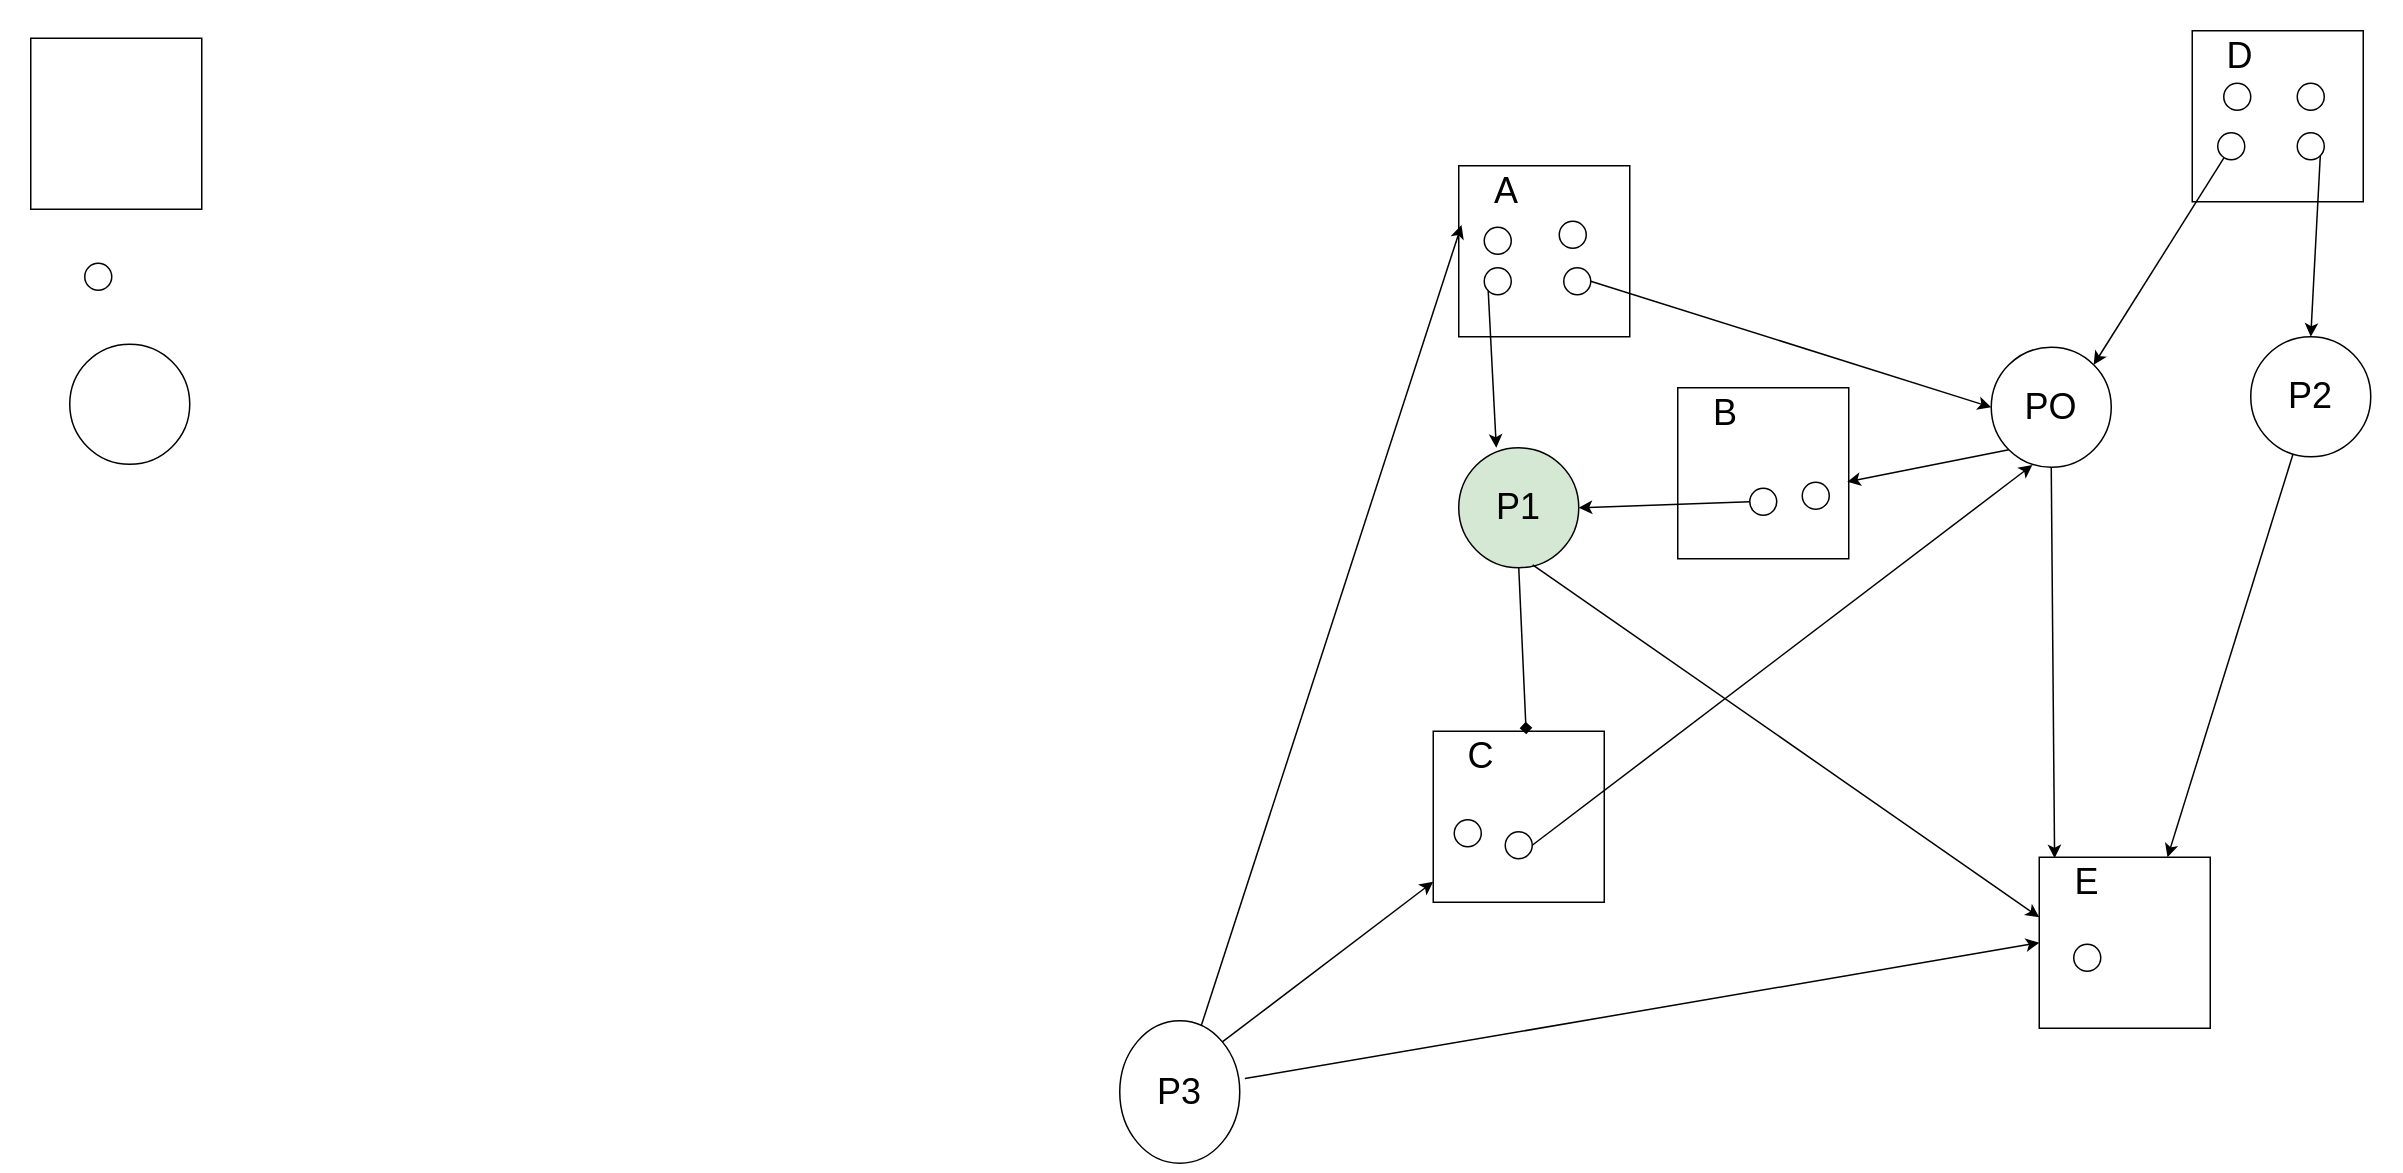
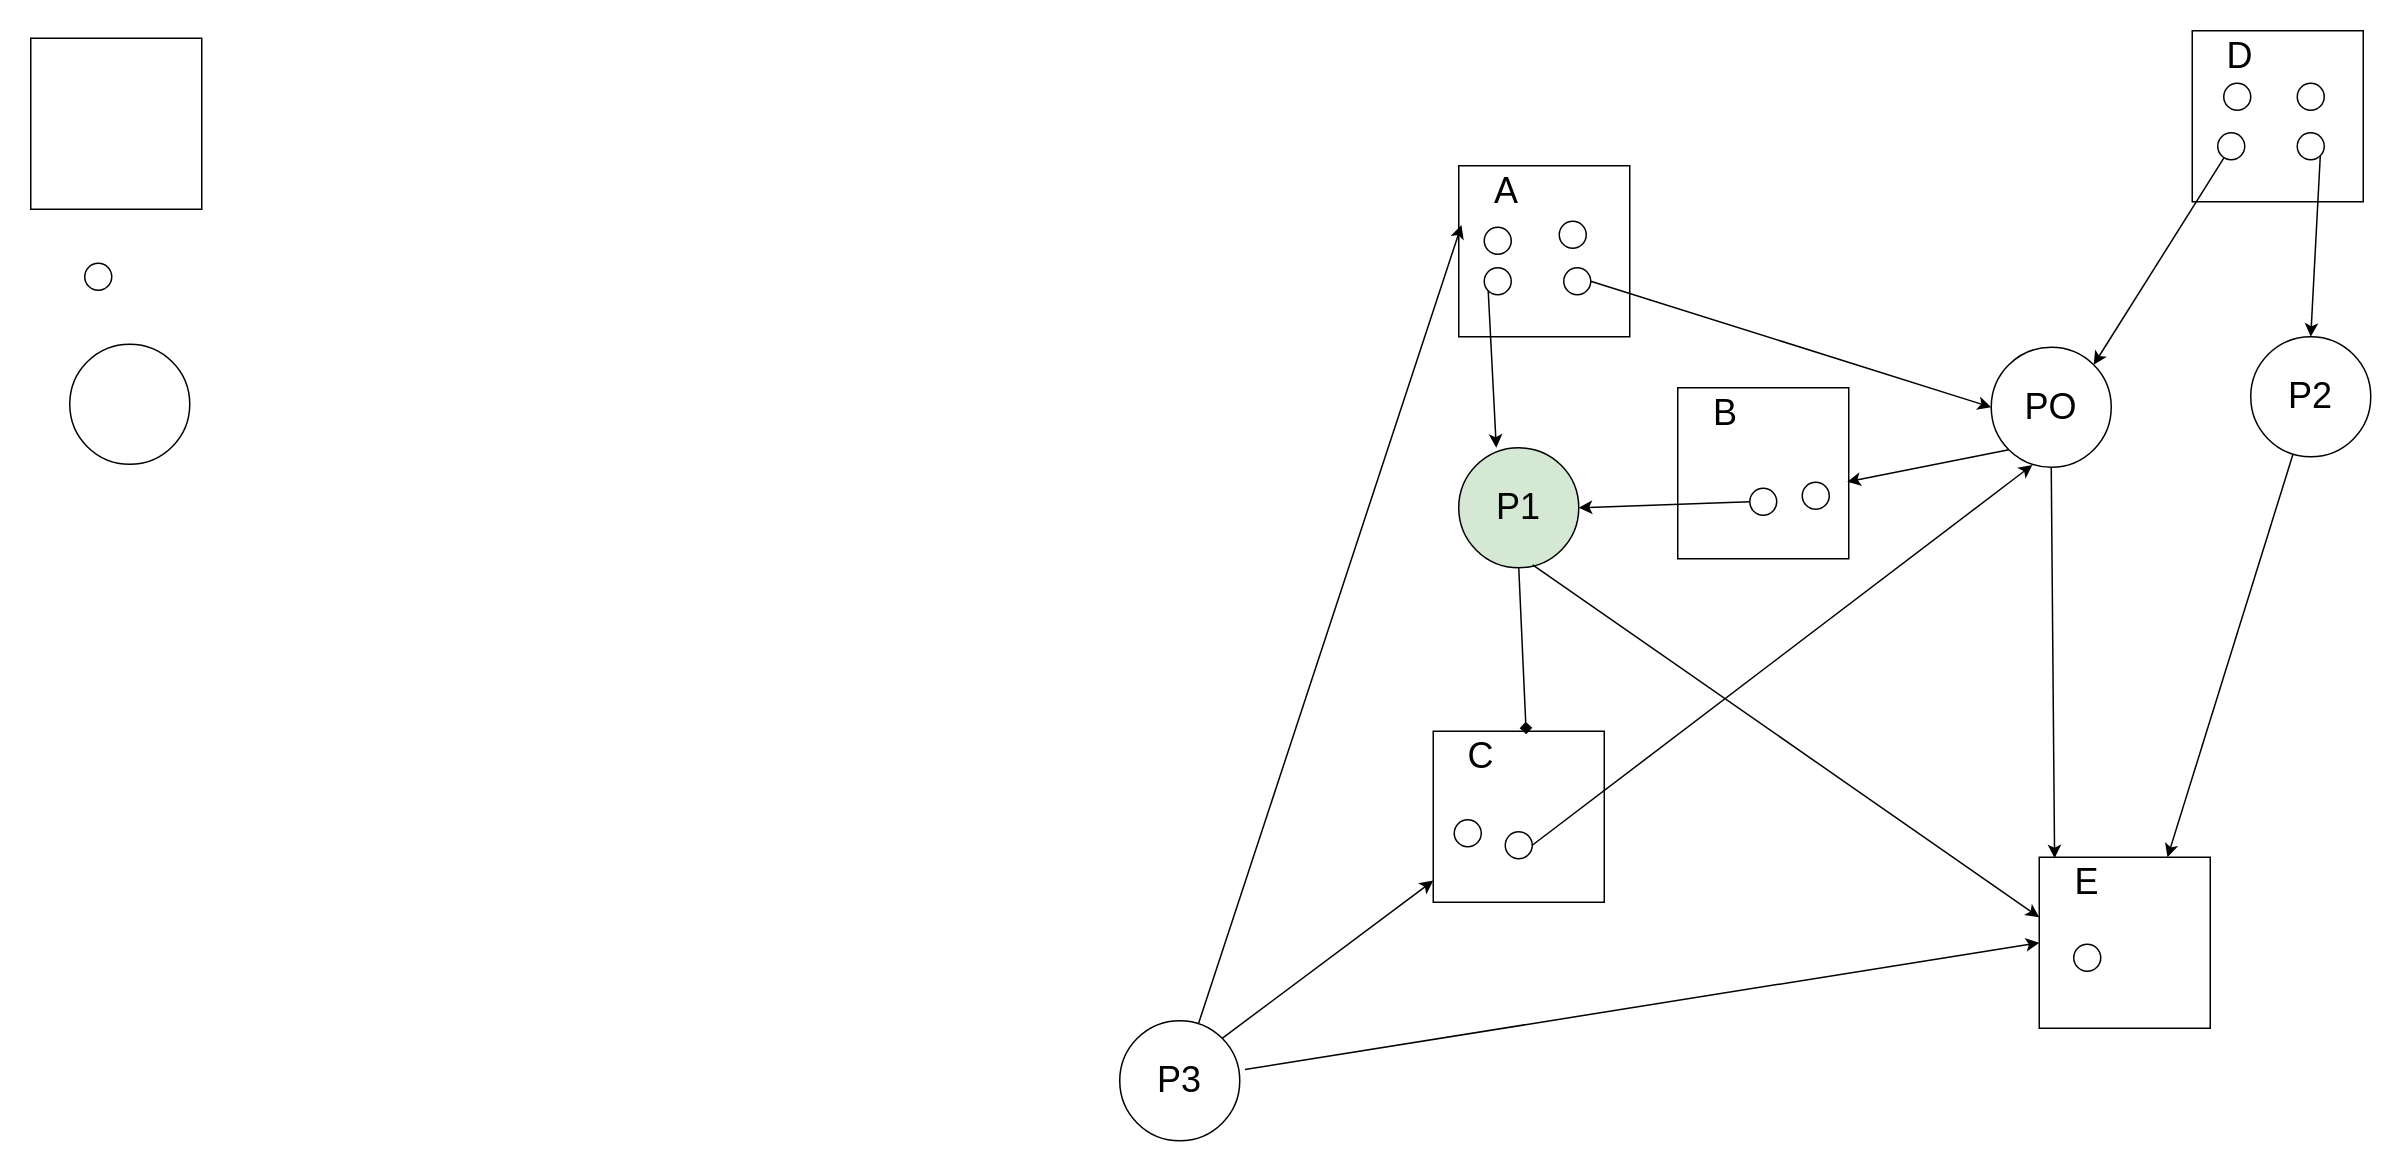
(1180, 1092) -> (1180, 1081)
